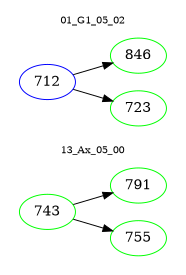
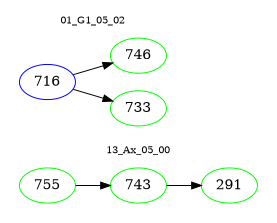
(138, 56) -> (138, 56)
(47, 82) -> (47, 82)
(138, 108) -> (138, 108)
(138, 186) -> (229, 186)
(88, 224) -> (88, 186)
